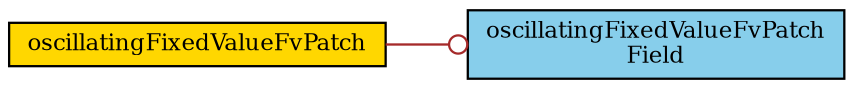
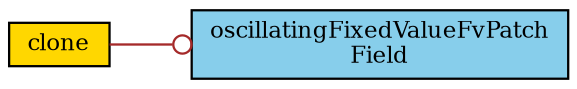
(197, 44) -> (59, 44)
